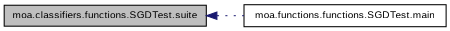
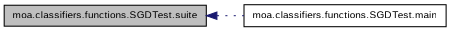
(345, 16) -> (345, 16)
